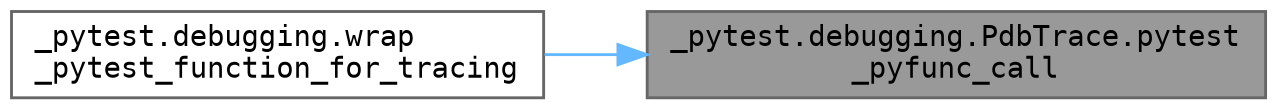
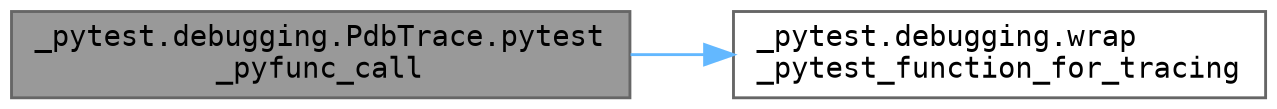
(581, 55) -> (667, 55)
